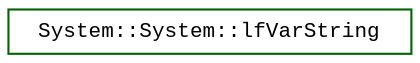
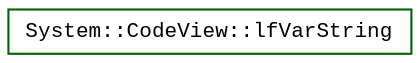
(210, 32) -> (210, 32)
